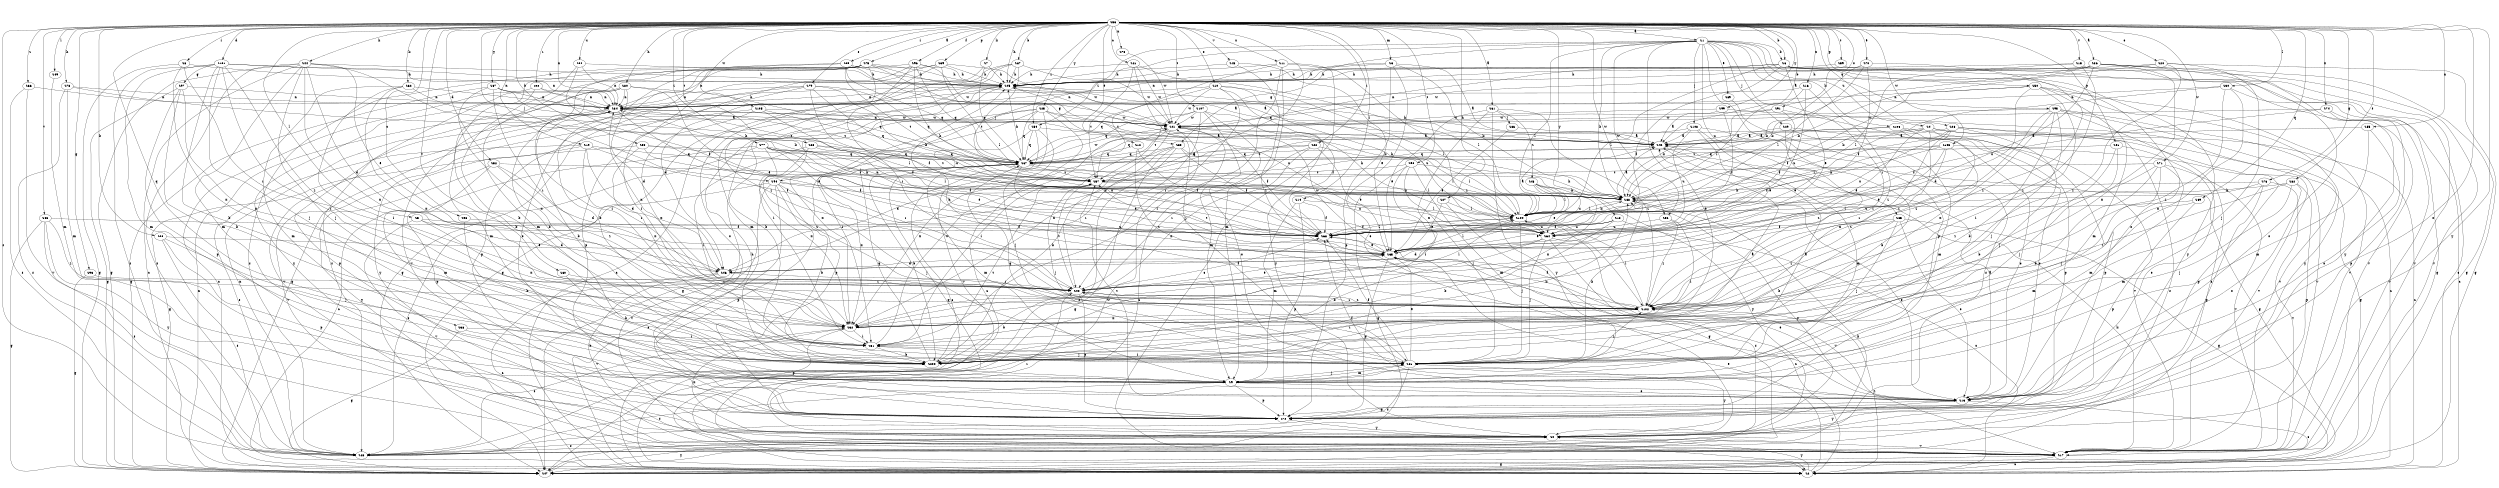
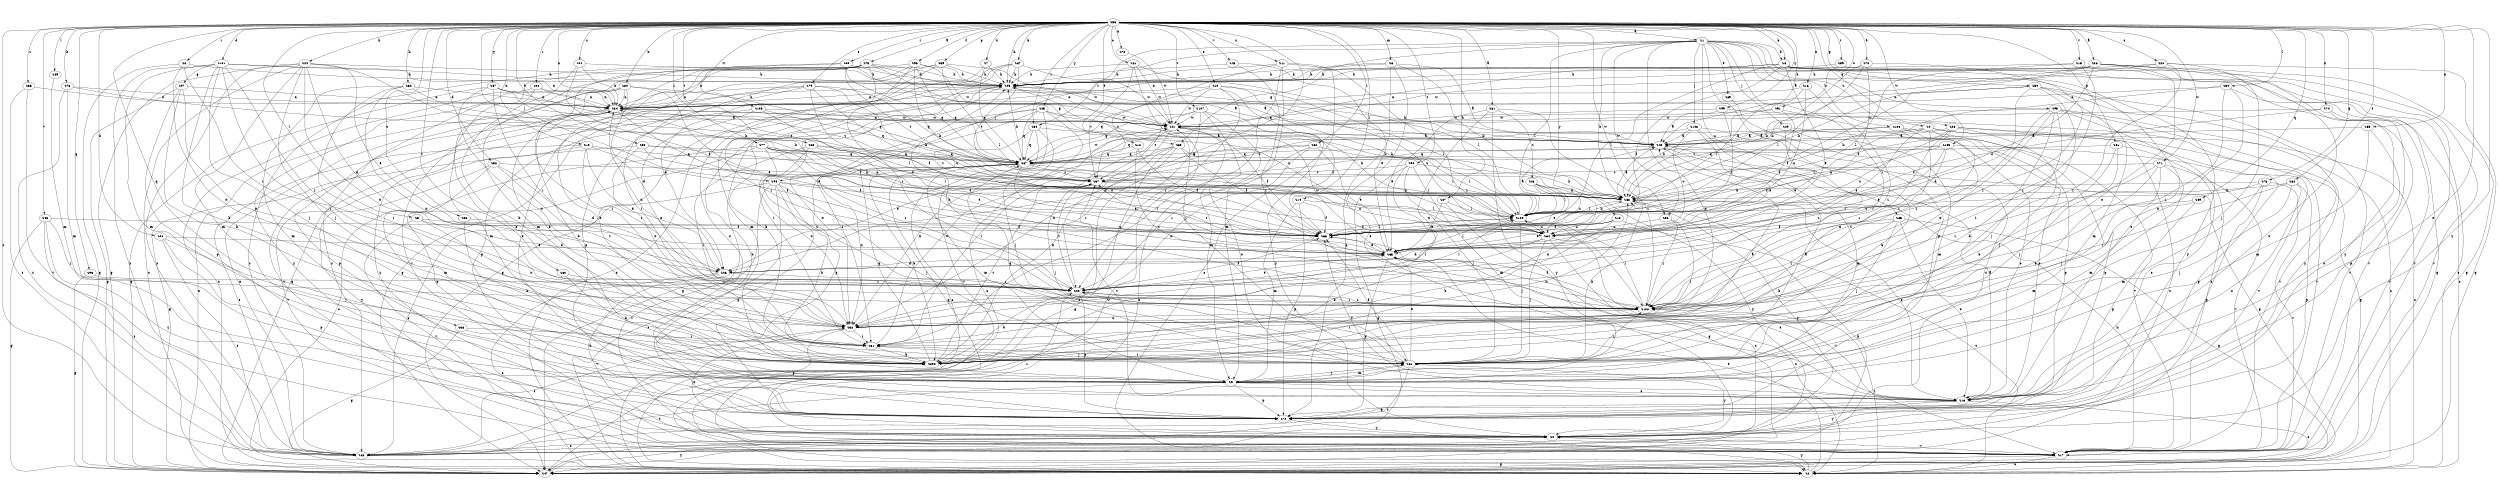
(1512, 127) -> none
